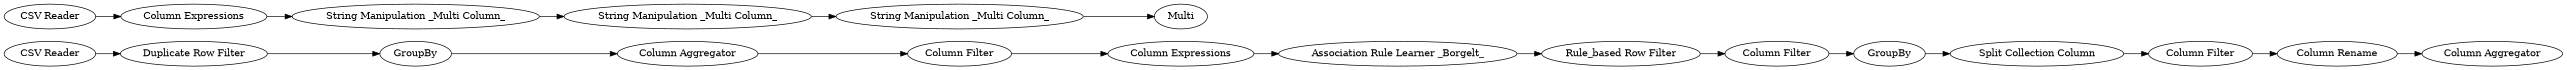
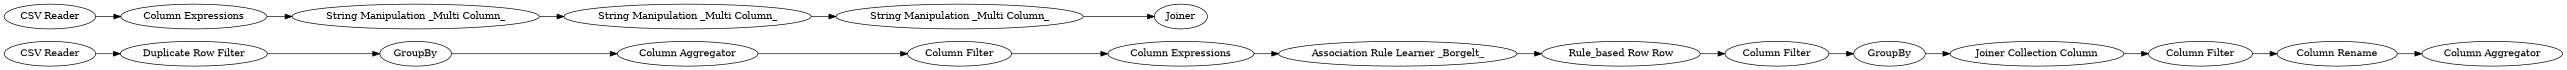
(1181, 17) -> (1181, 17)
(1621, 54) -> (1621, 54)
(2037, 54) -> (2037, 54)
